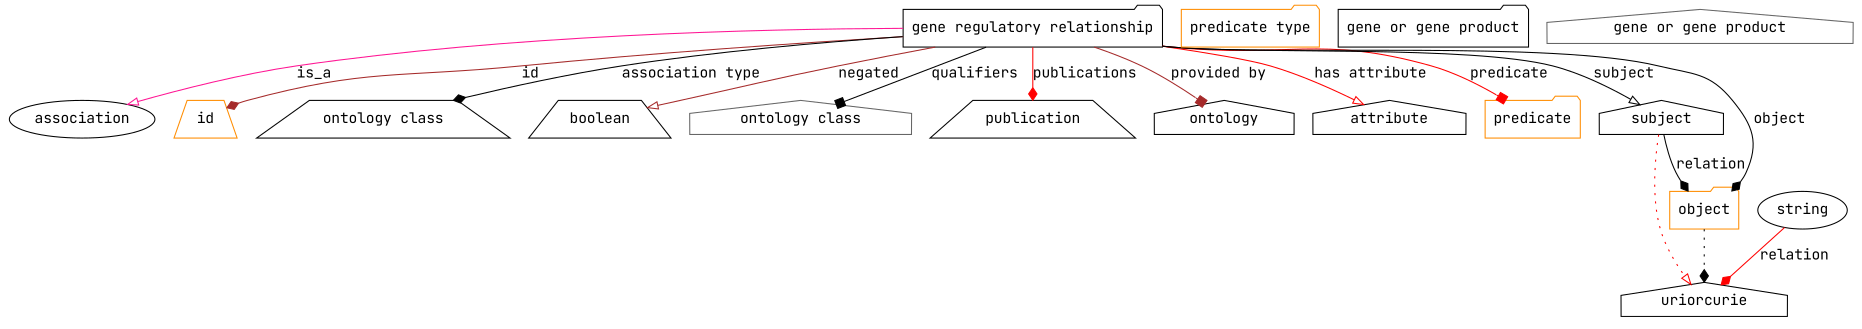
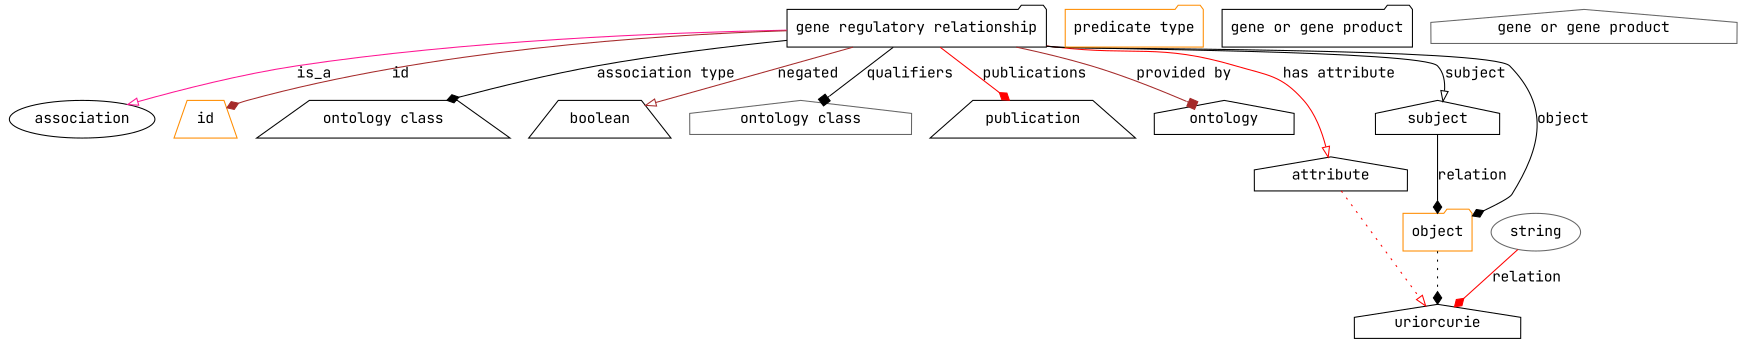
(1533, 119) -> none
(1656, 209) -> (1380, 244)
(1802, 210) -> (1536, 232)
